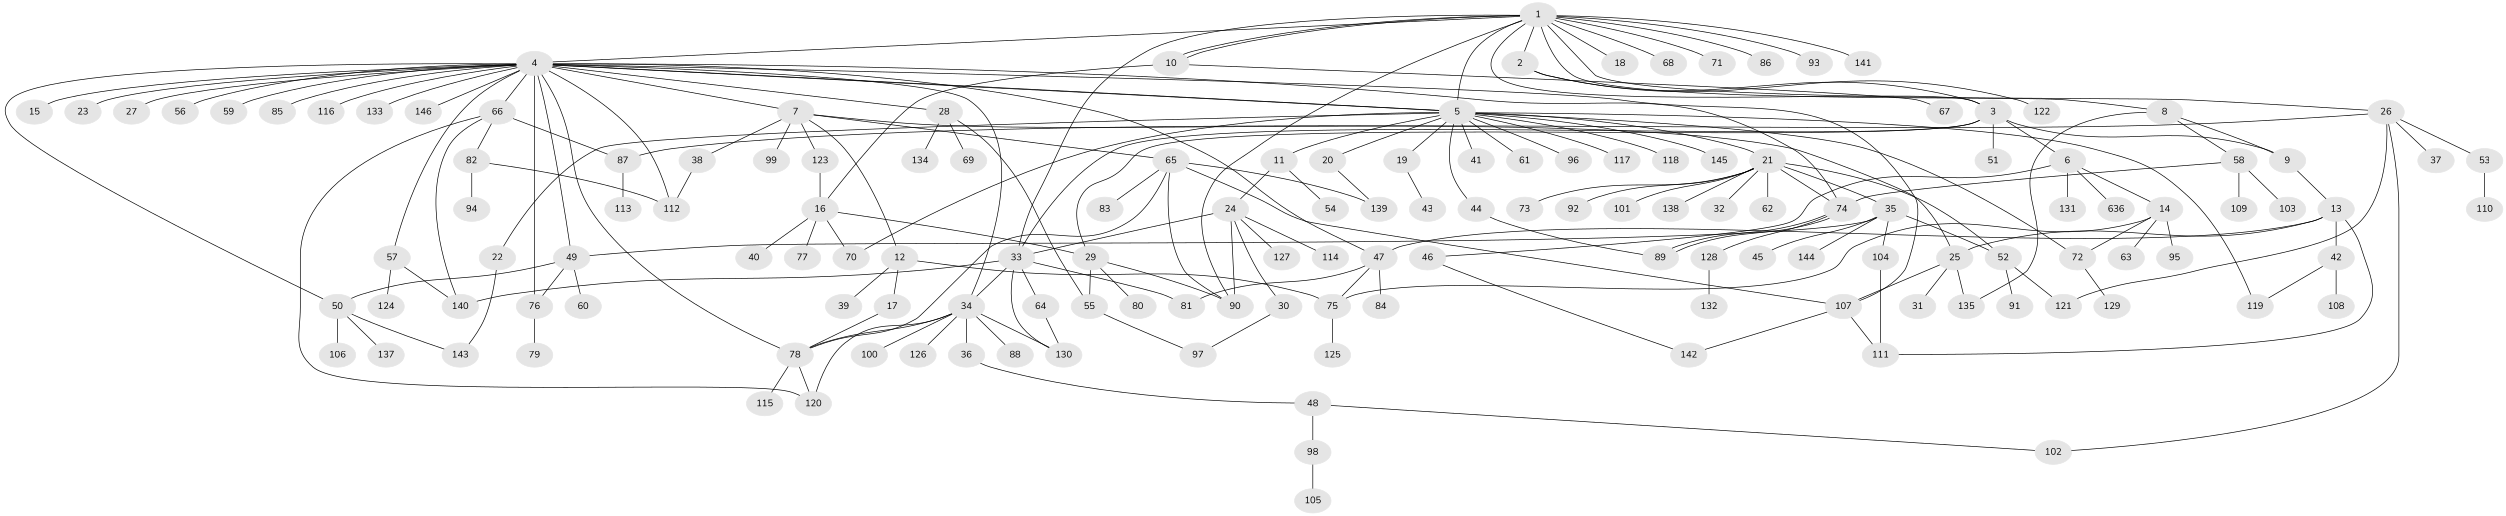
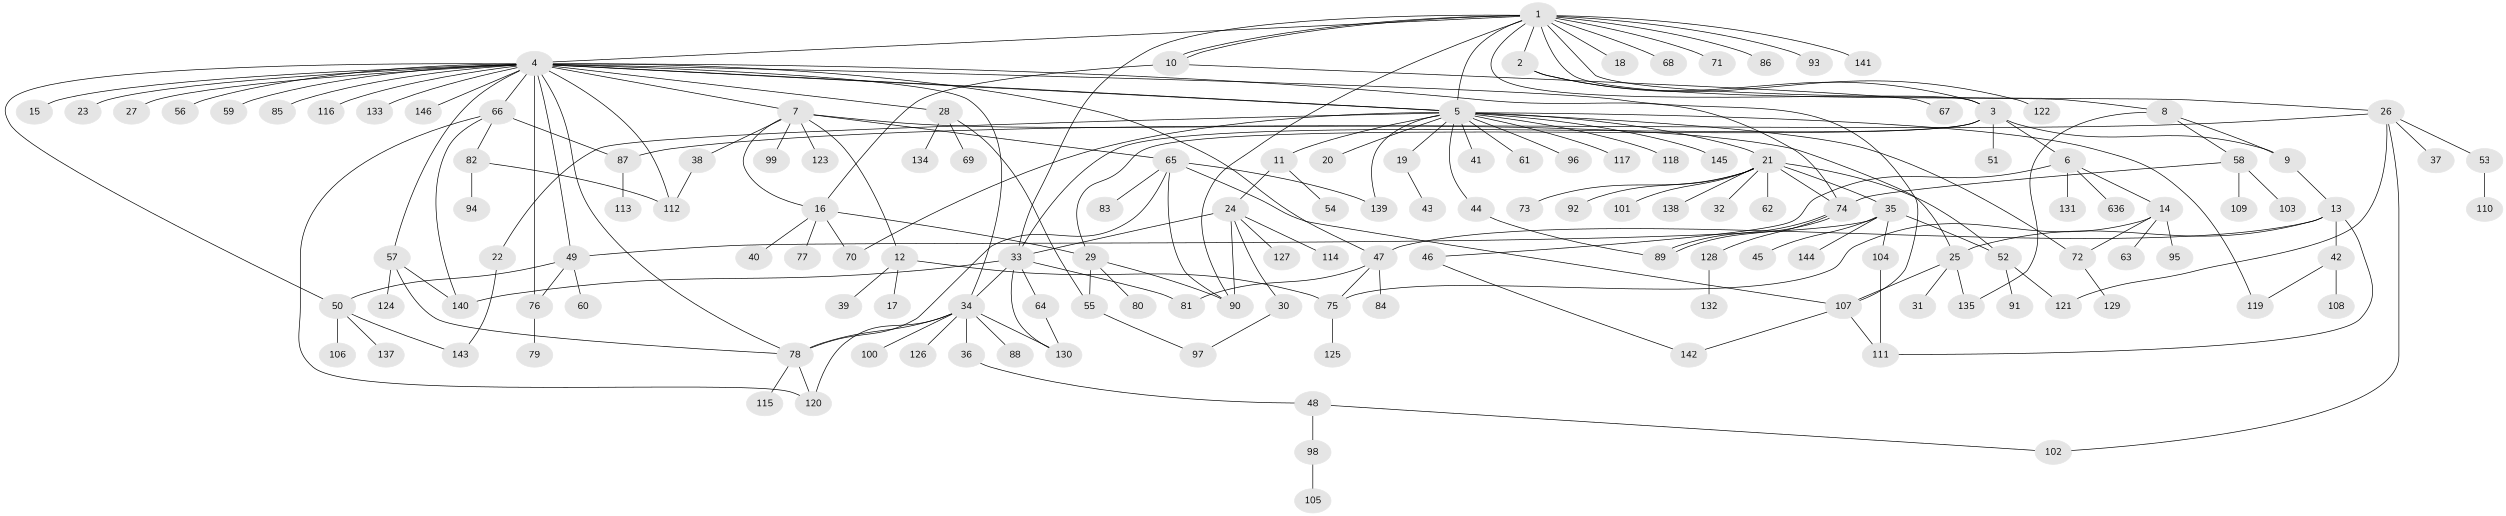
(820, 185) -> (746, 171)
(1353, 185) -> (1381, 145)
(844, 331) -> (574, 339)
